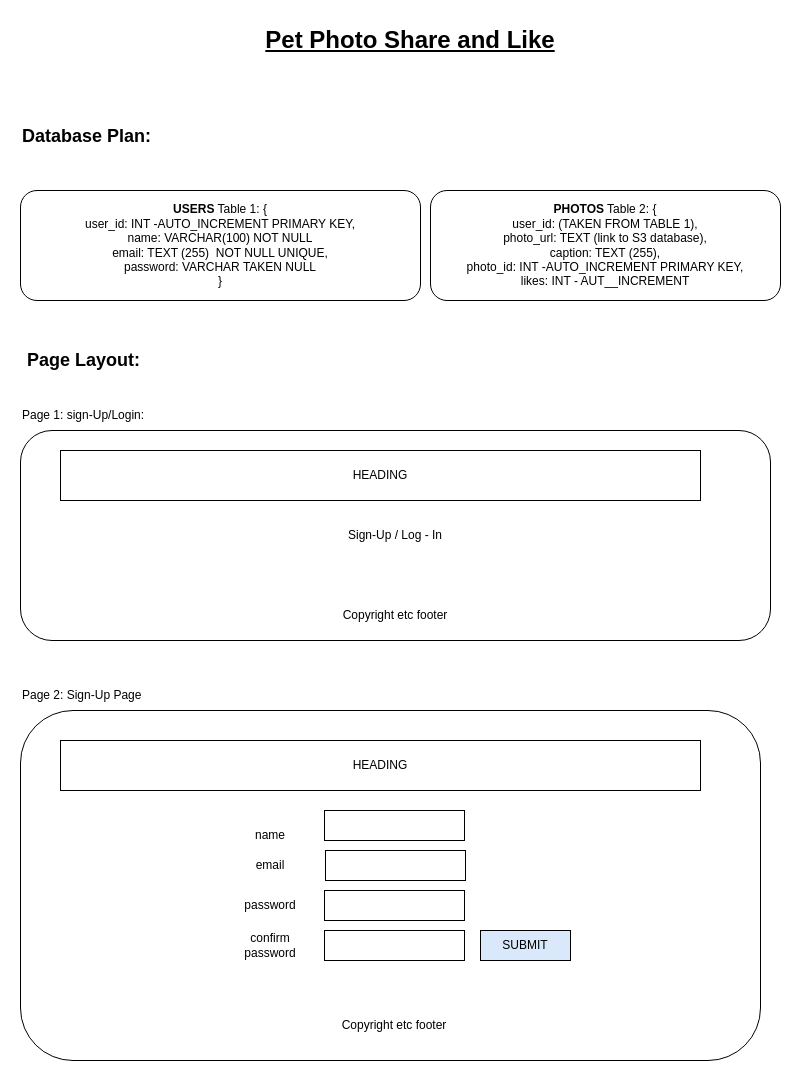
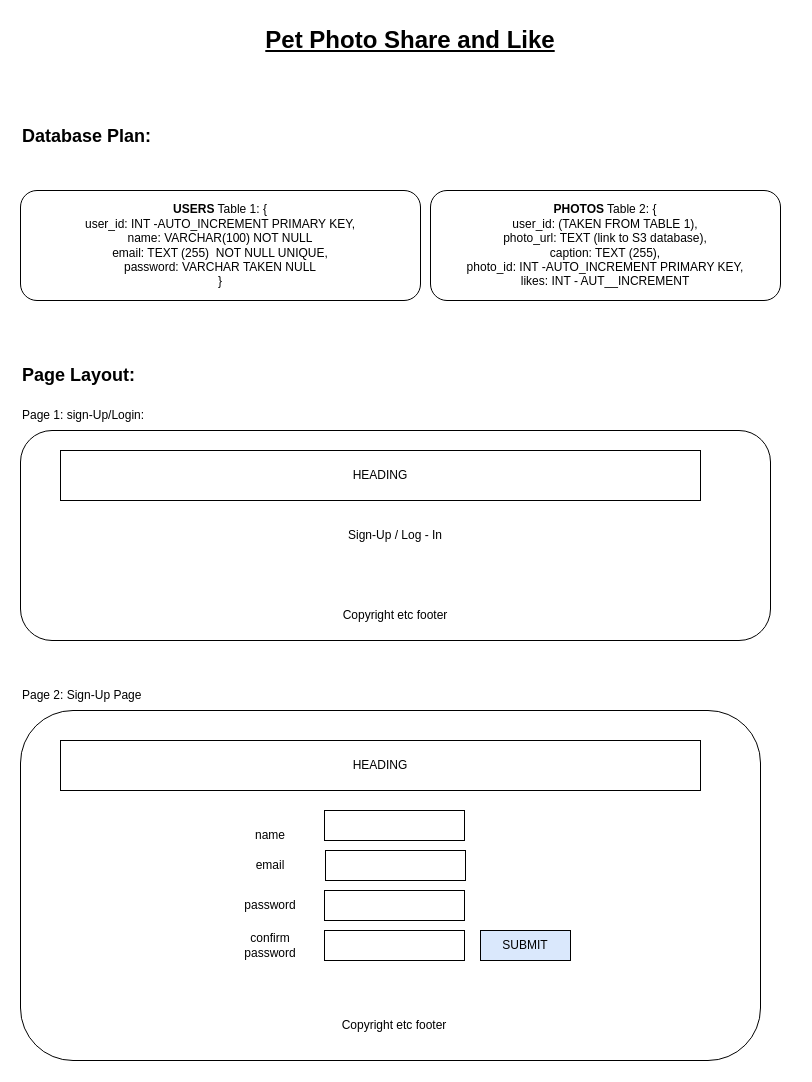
(176, 361) -> (171, 376)
